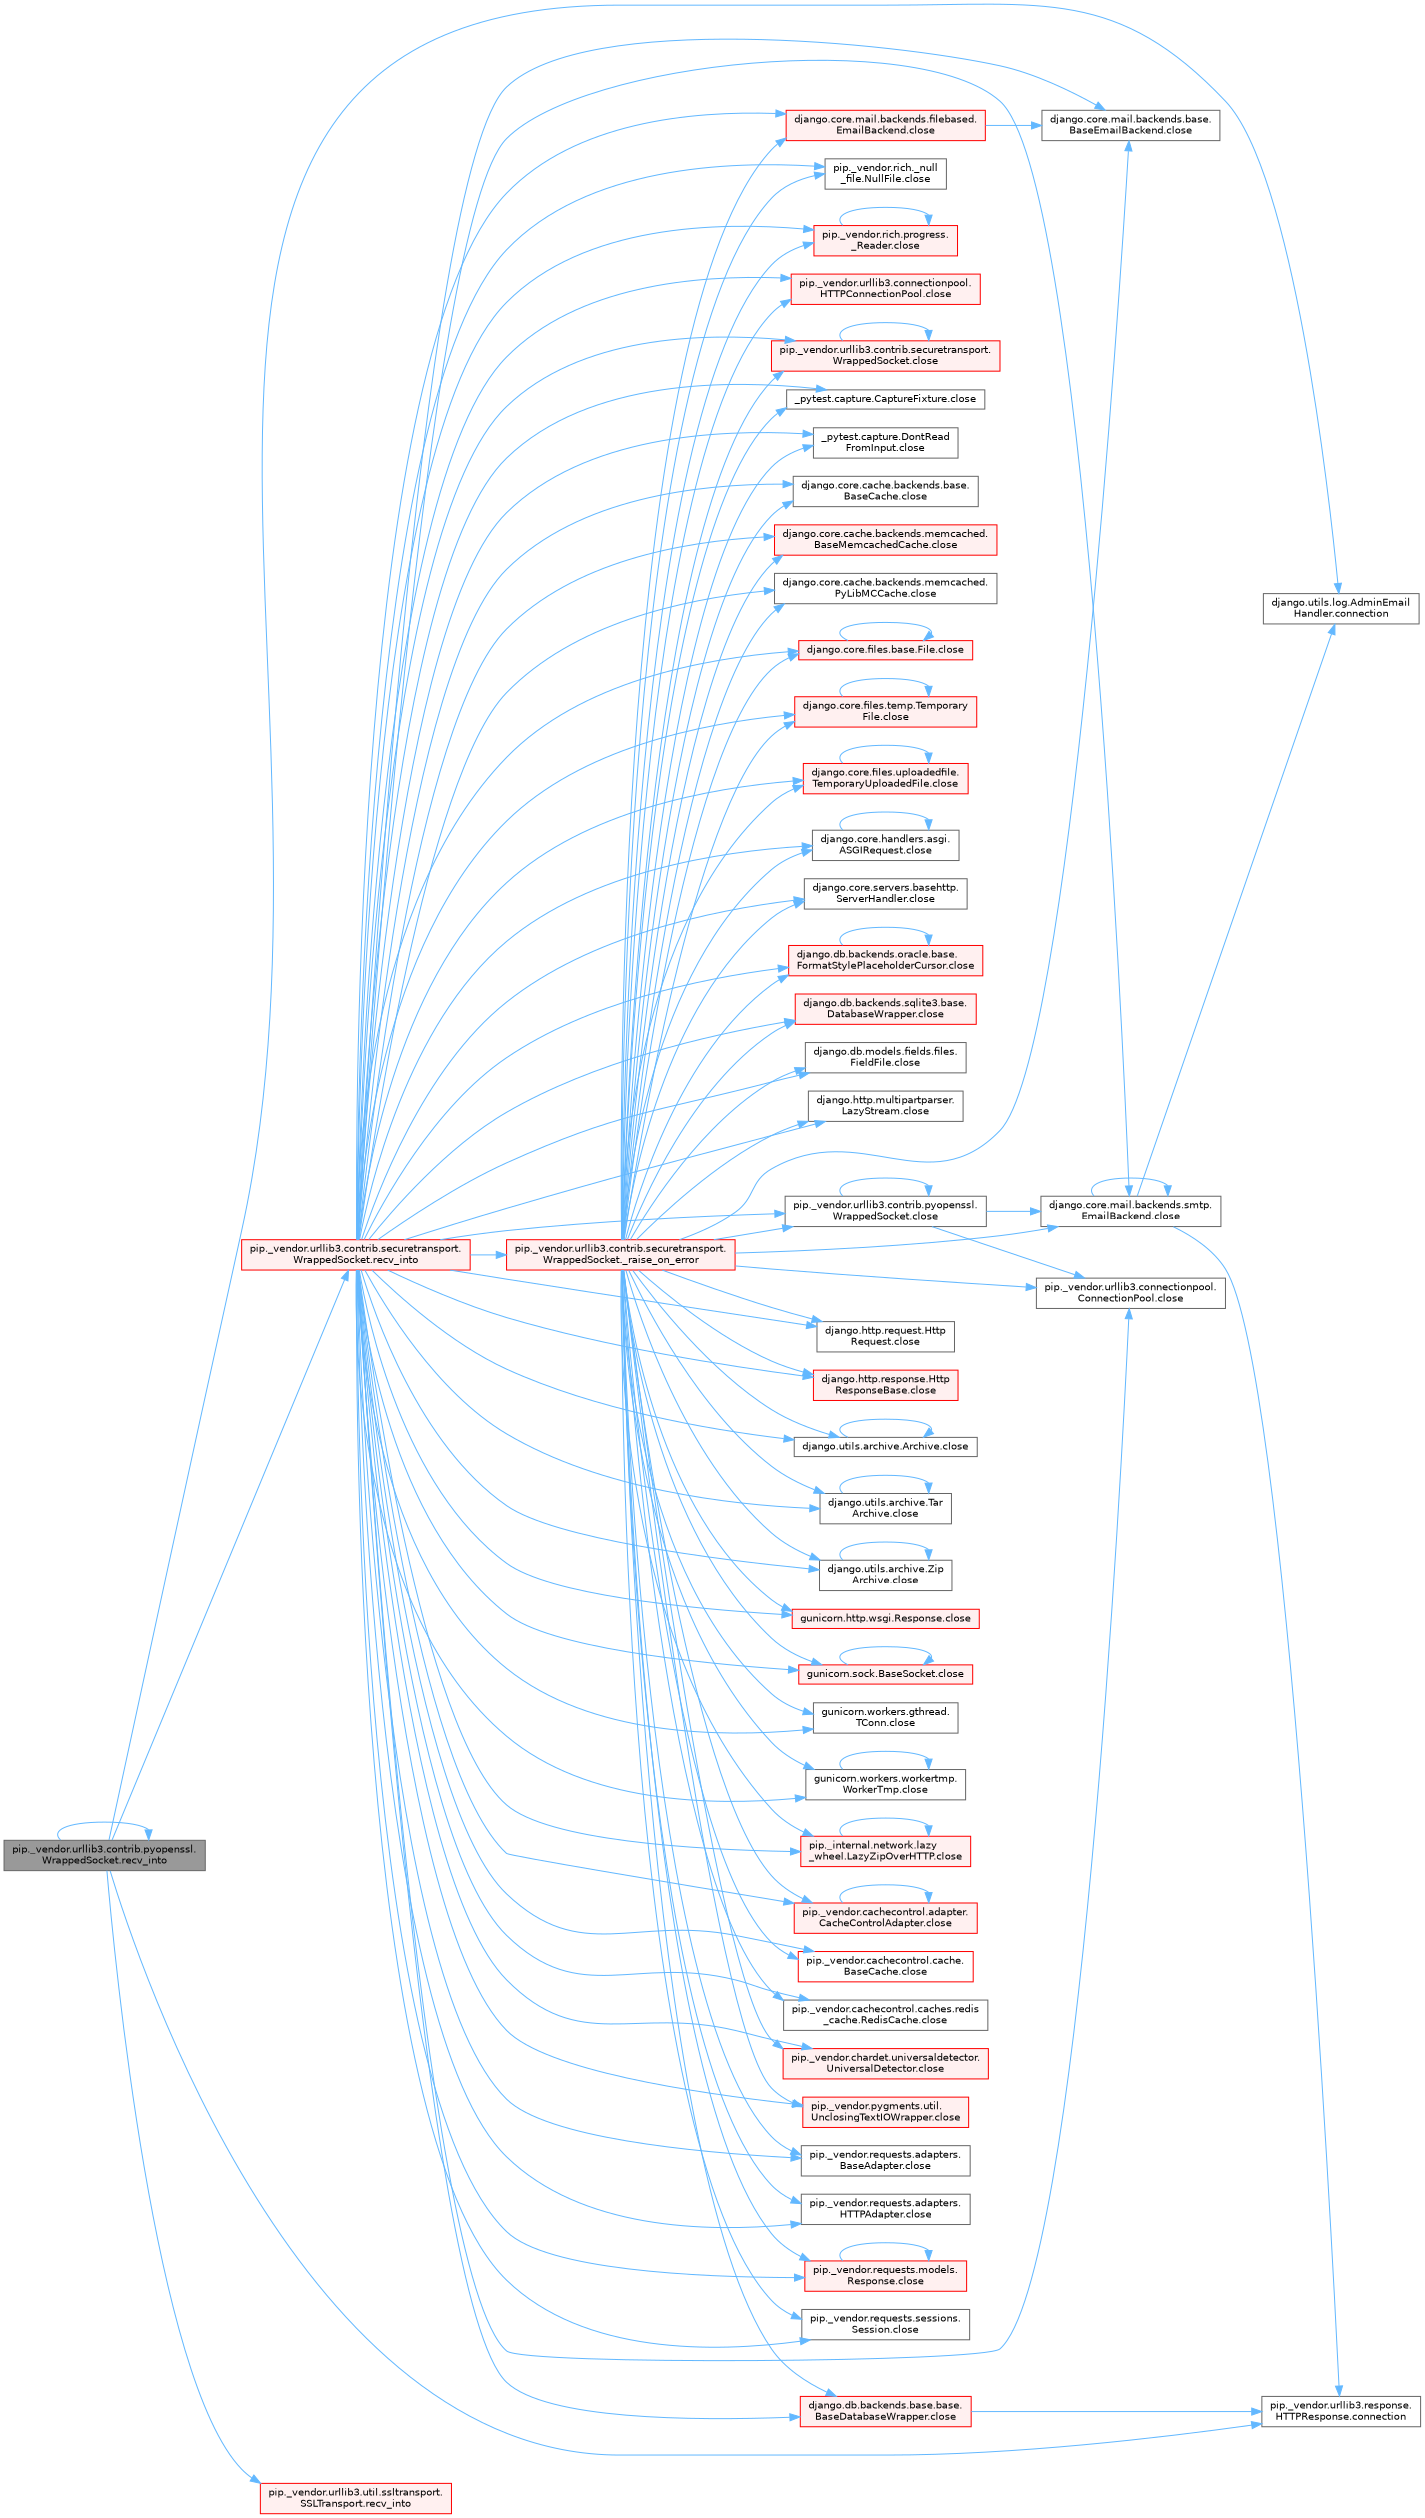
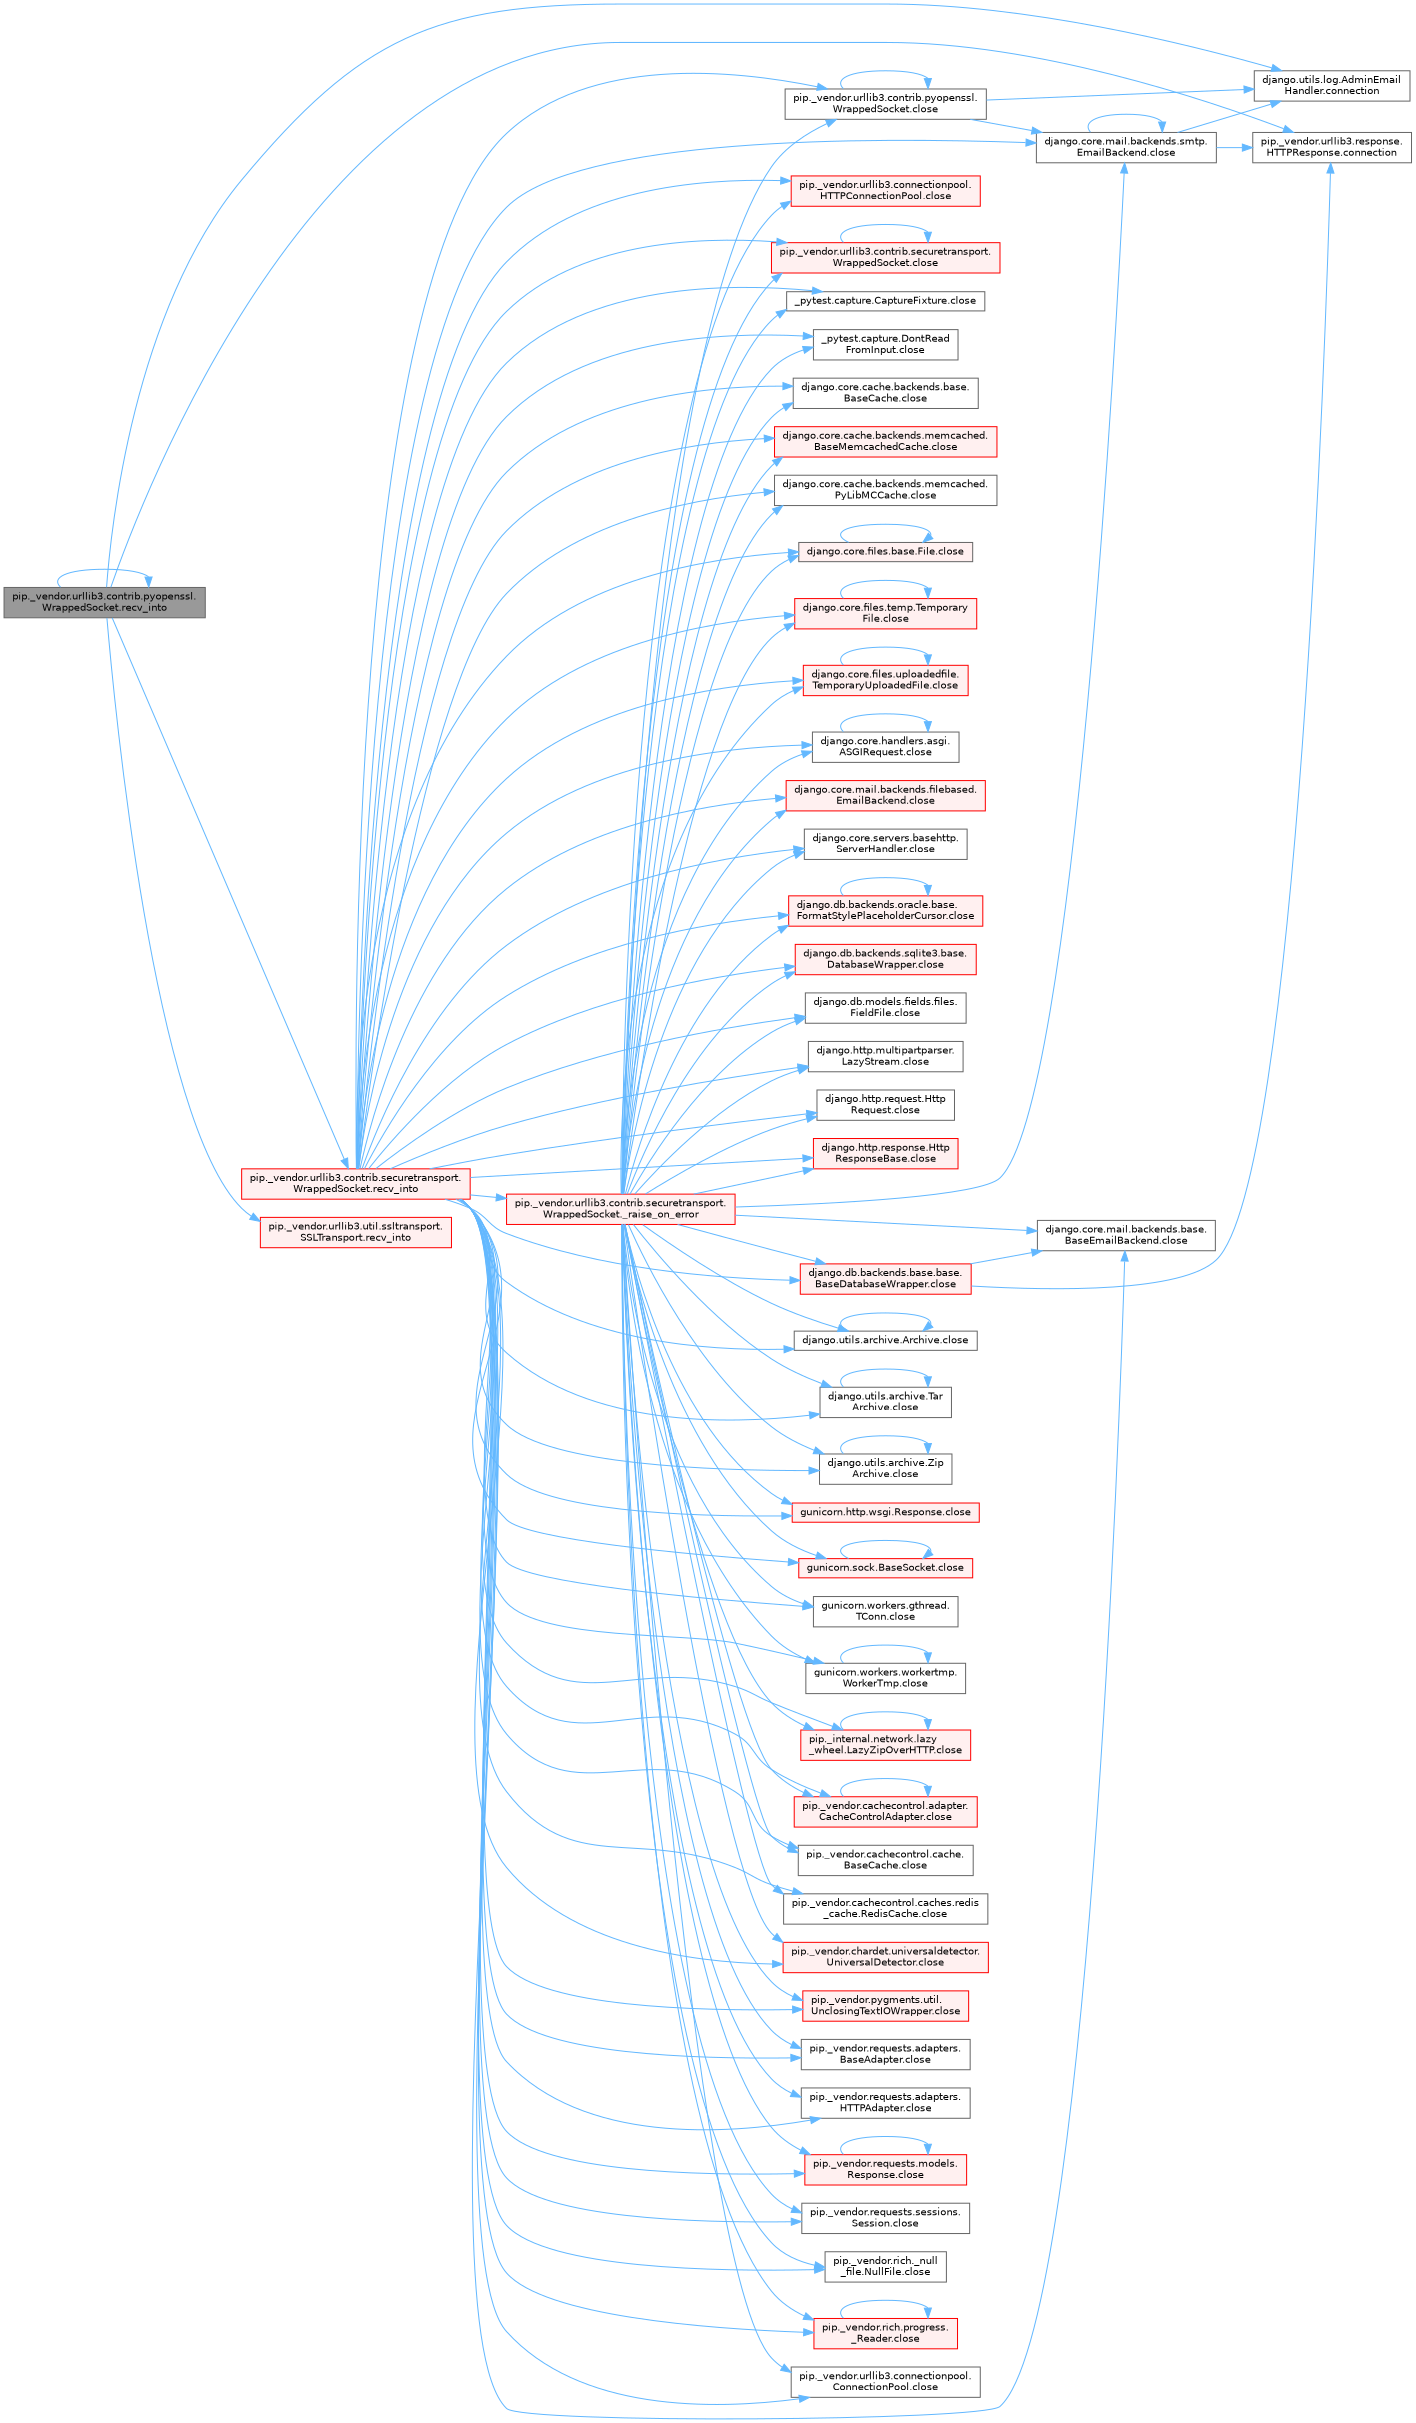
(1004, 125) -> (1001, 1258)
(886, 650) -> (886, 552)
(1003, 1251) -> (1115, 95)
(886, 1967) -> (886, 1860)
